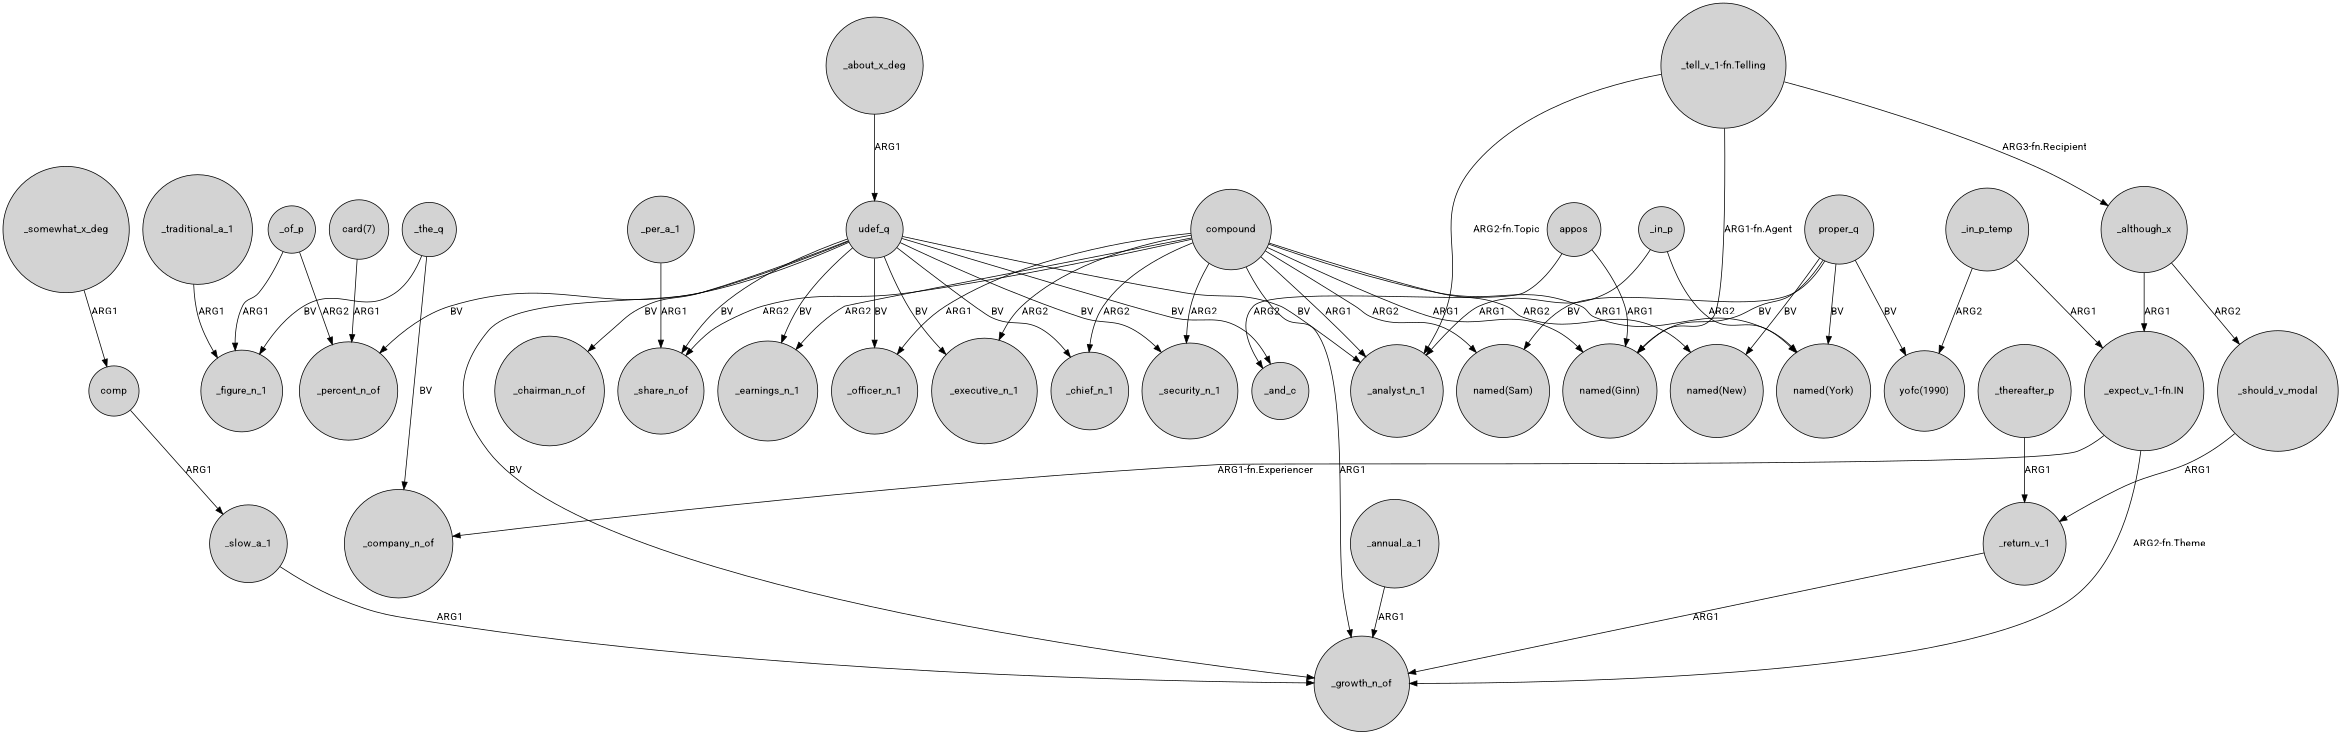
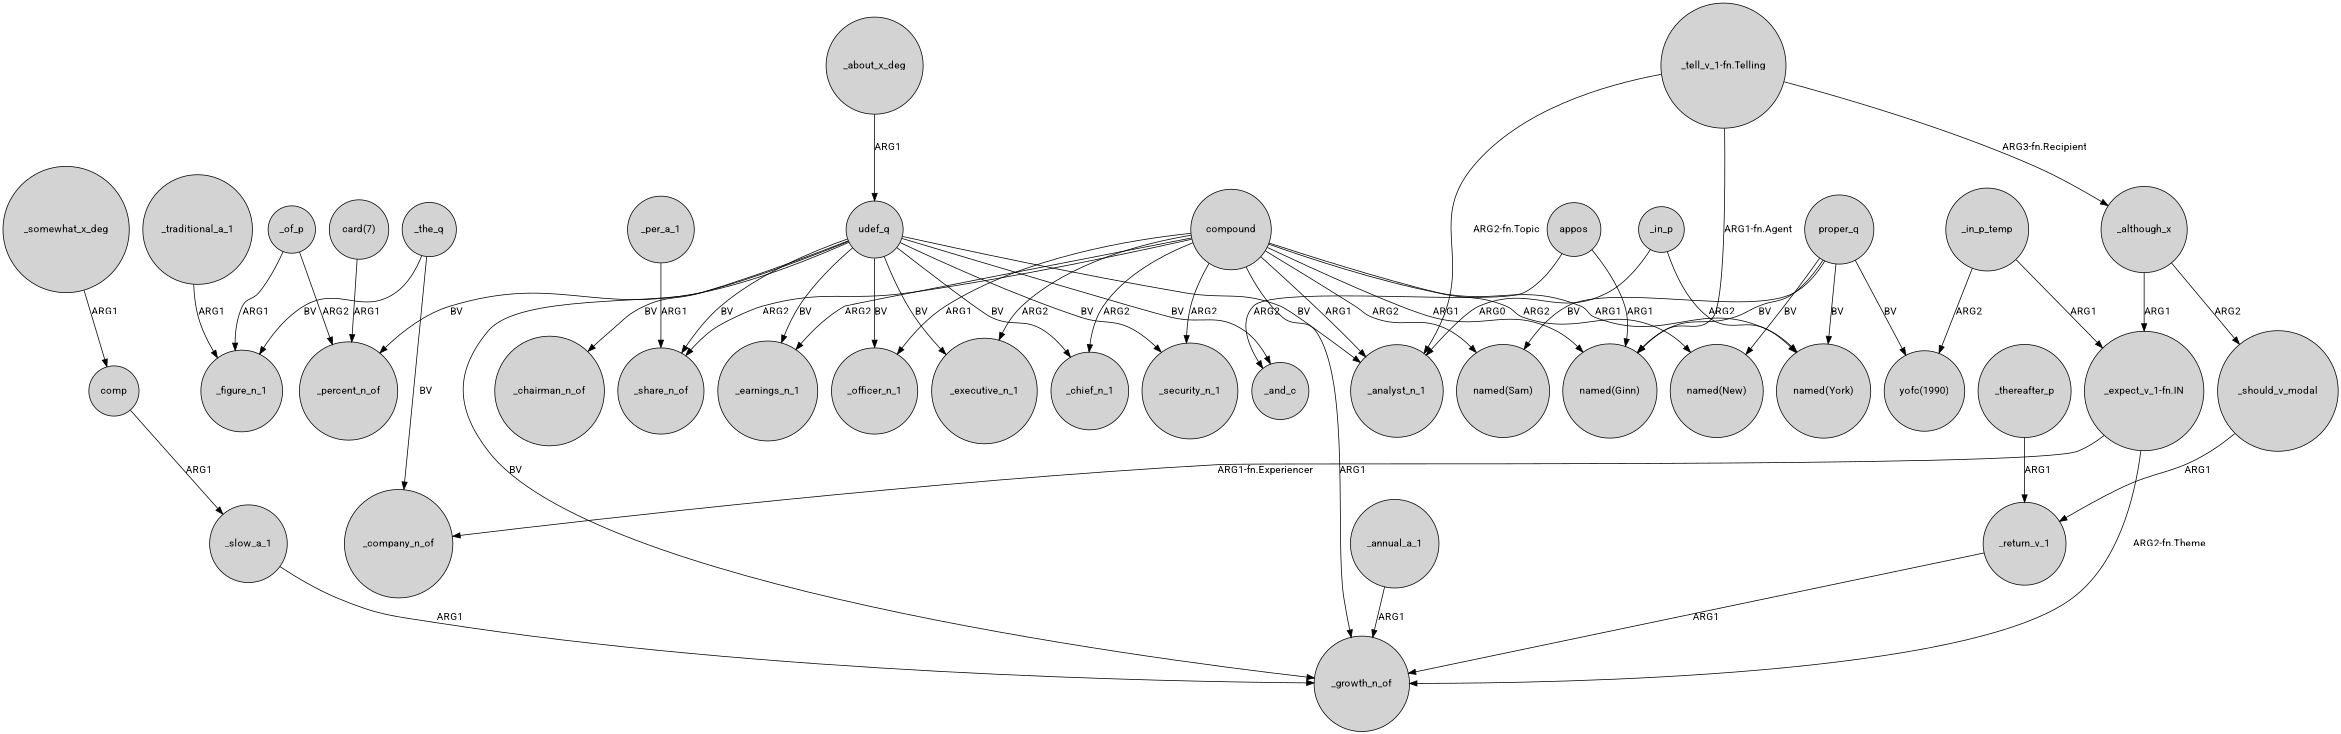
(1493, 312) -> (1493, 312)
